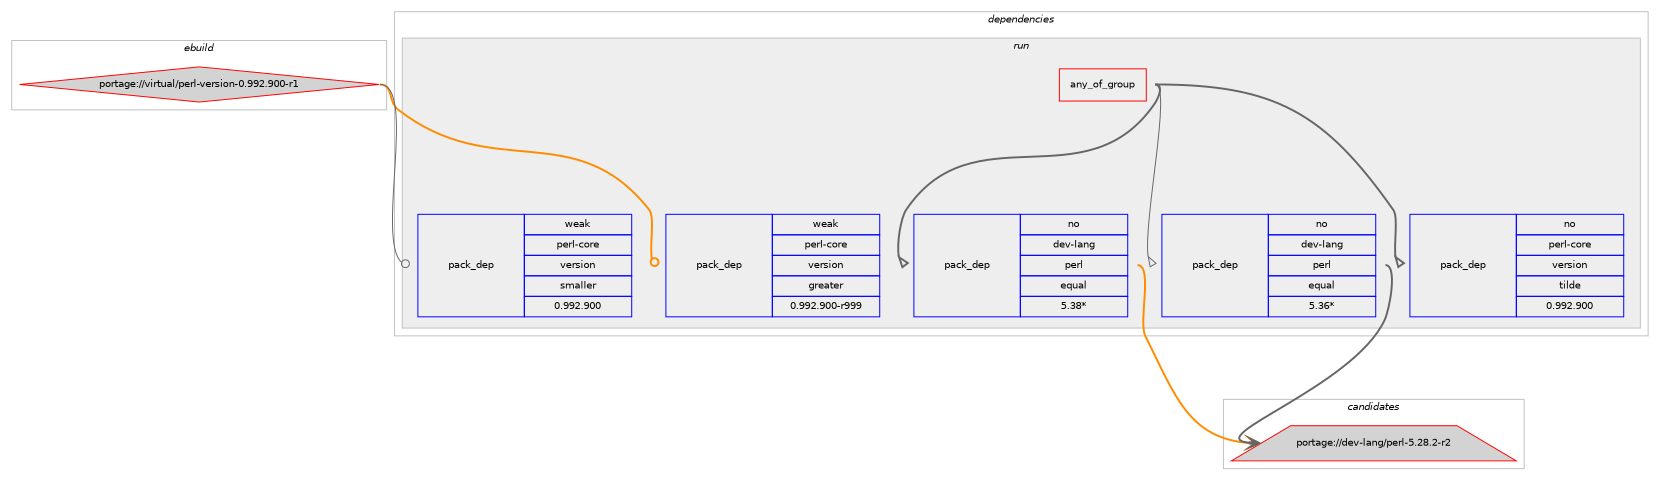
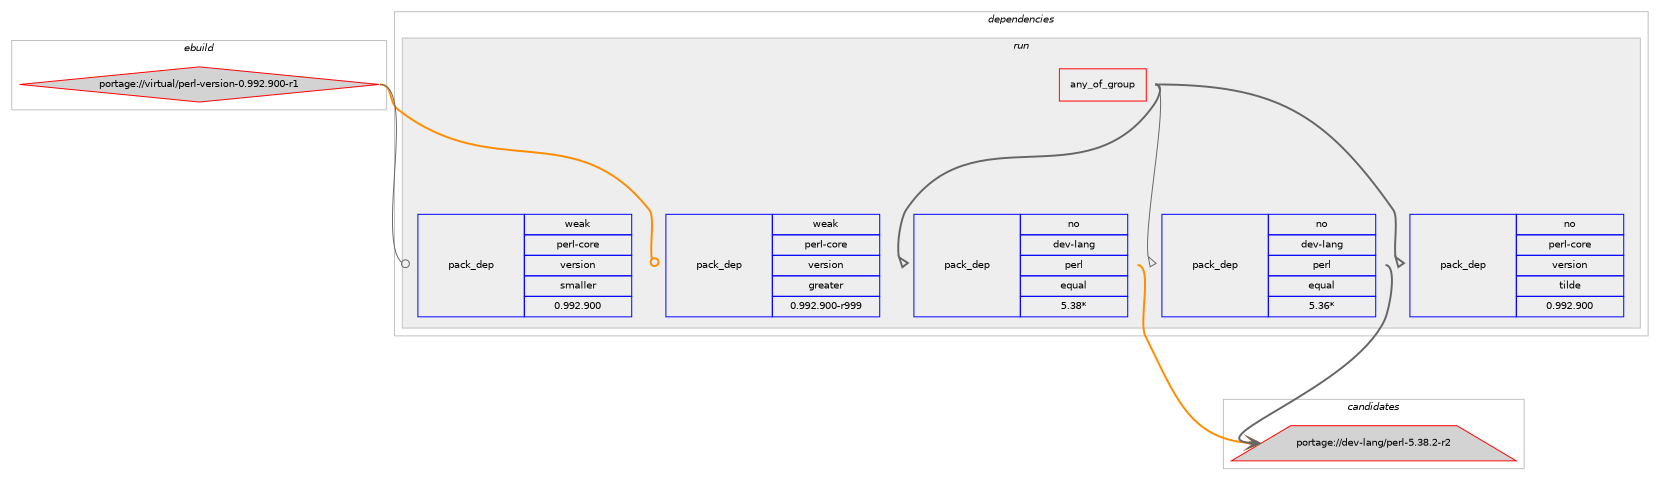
(1374, 443) -> (1374, 443)
